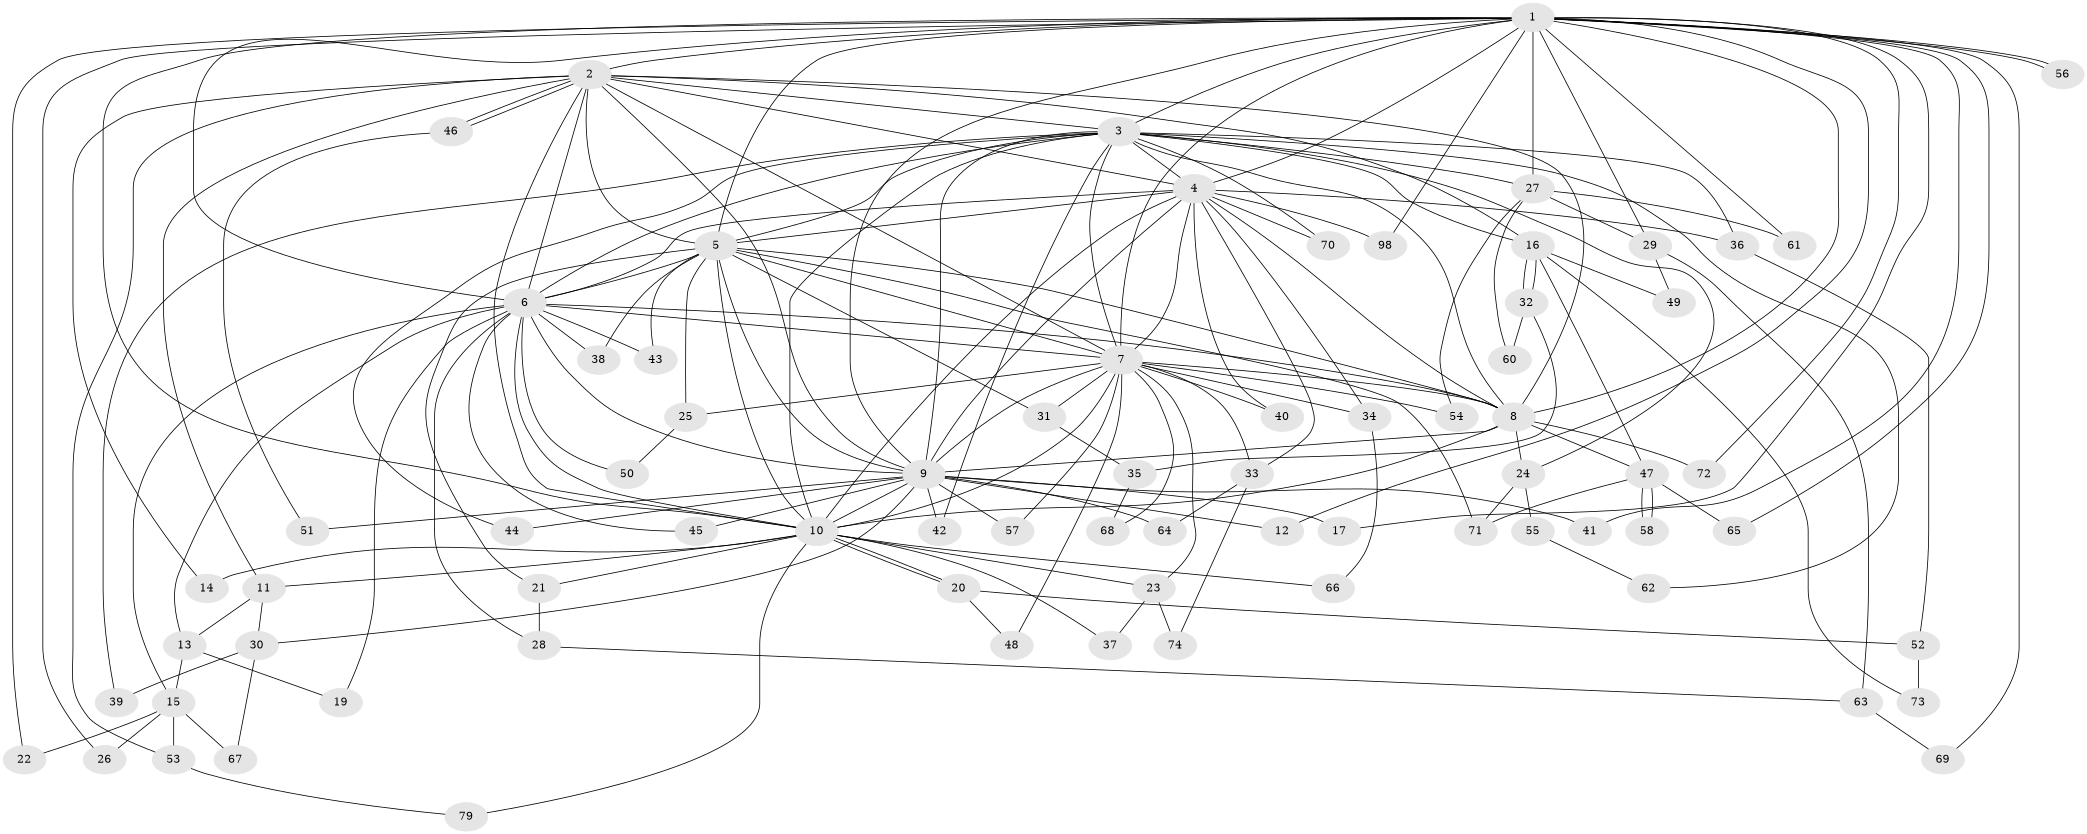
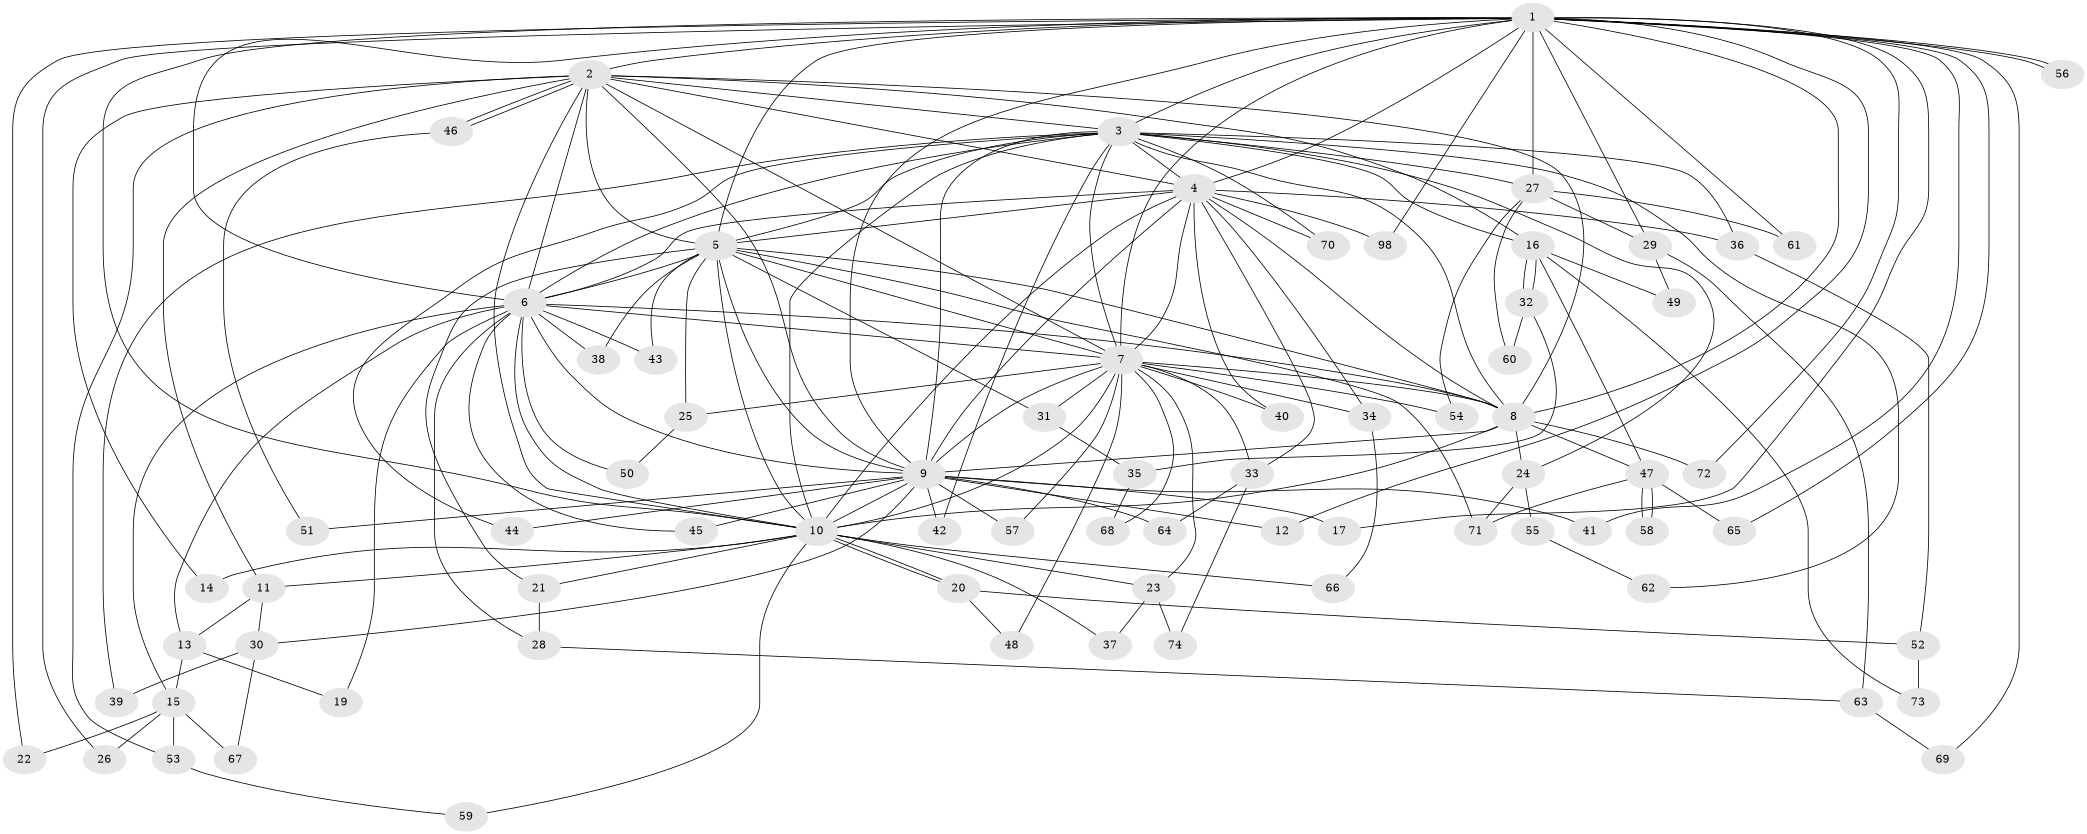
(466, 817) -> (466, 817)
